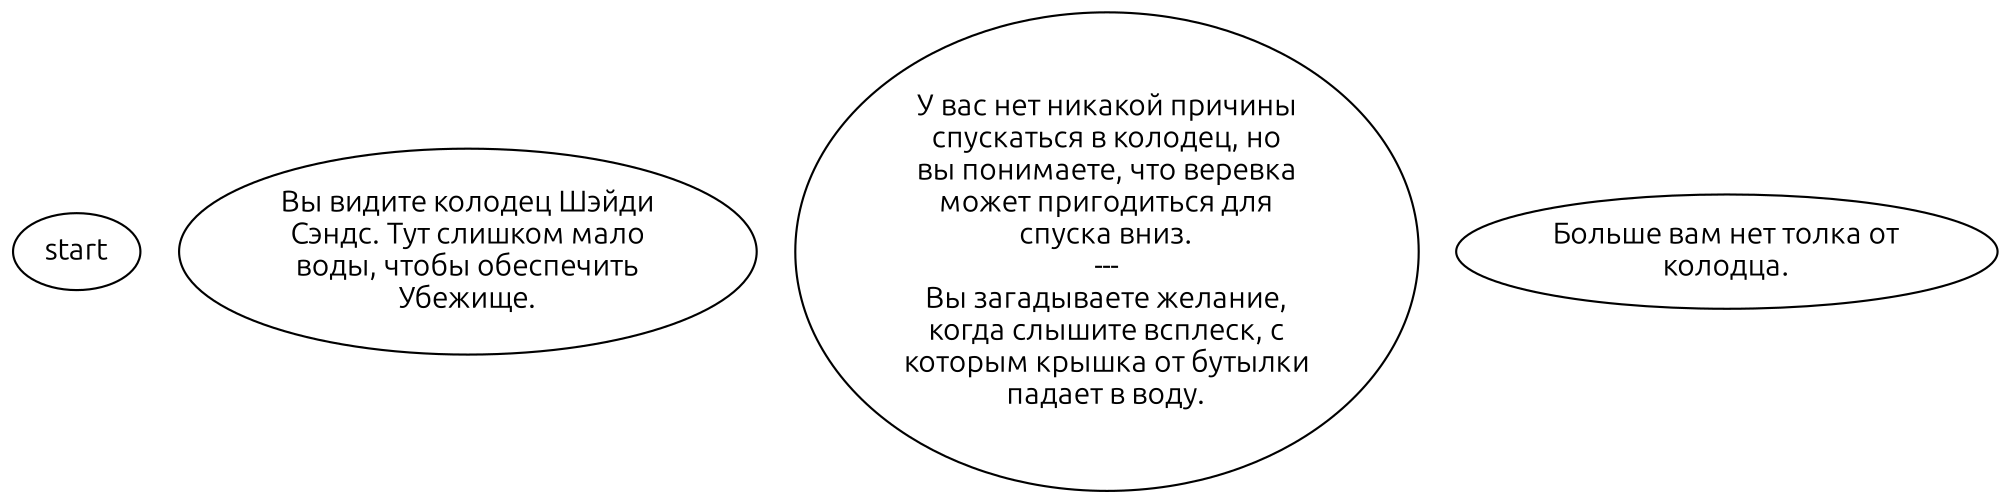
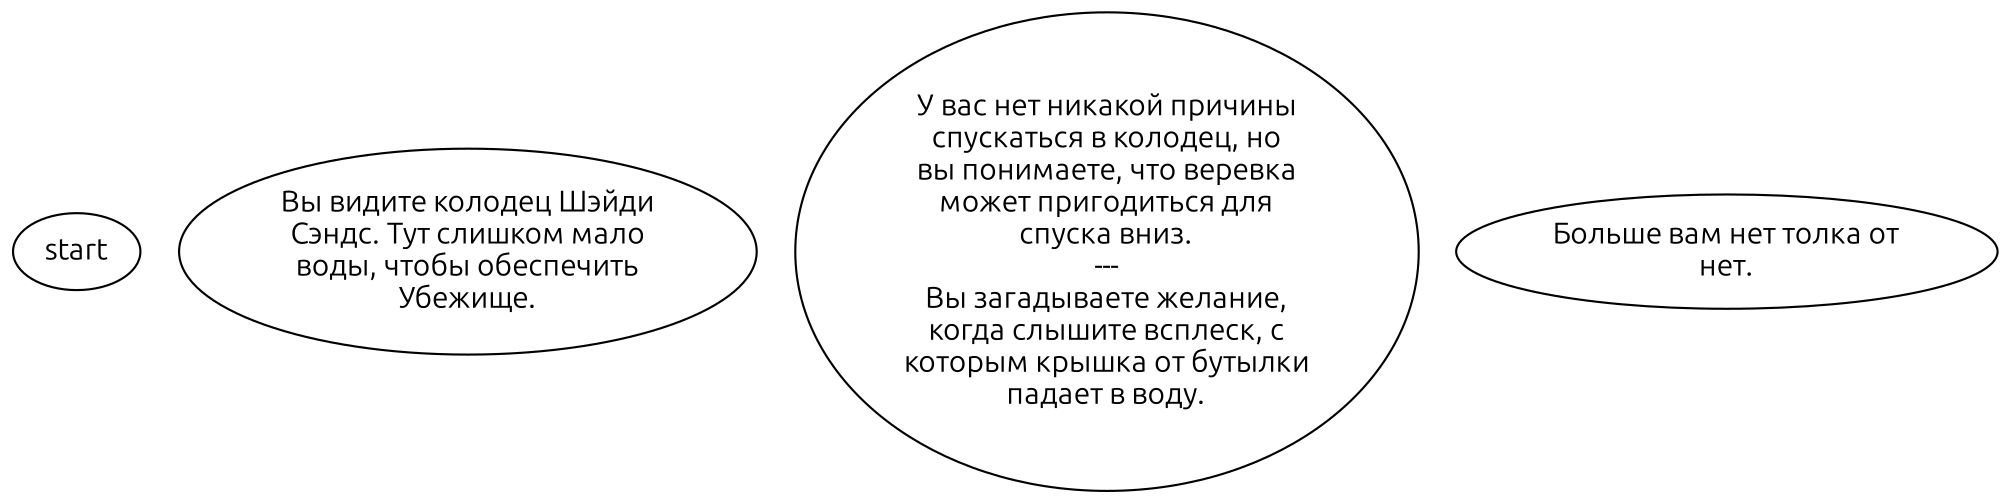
(1727, 252) -> (1727, 252)
